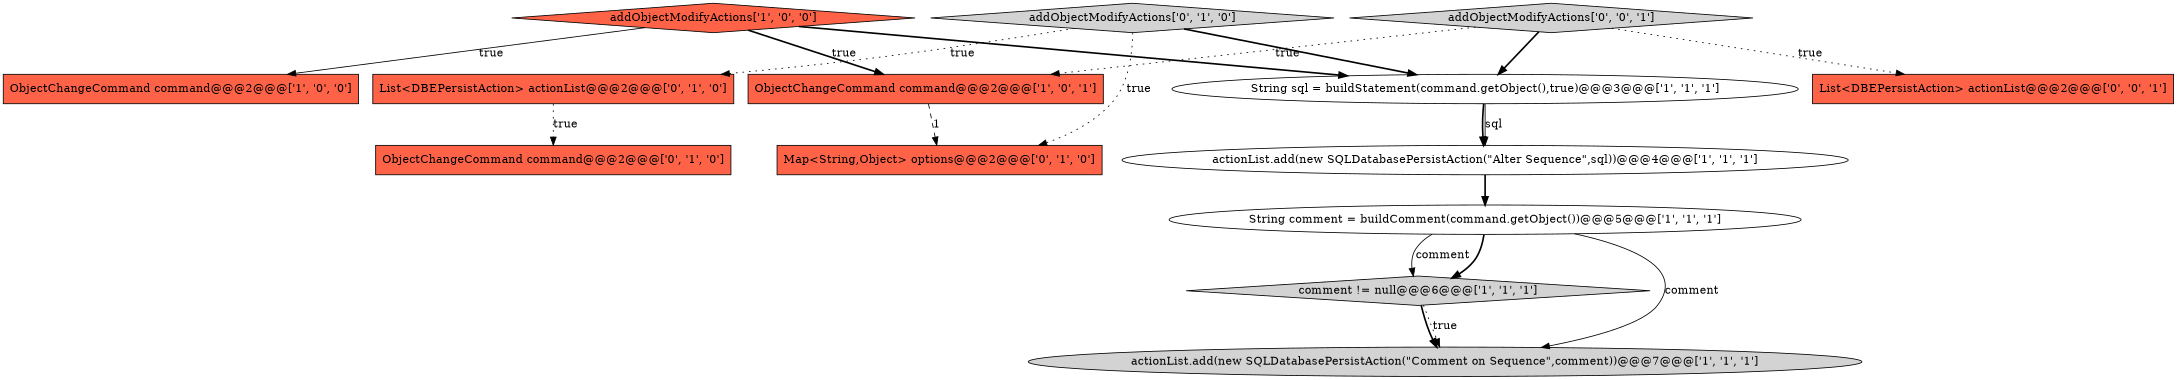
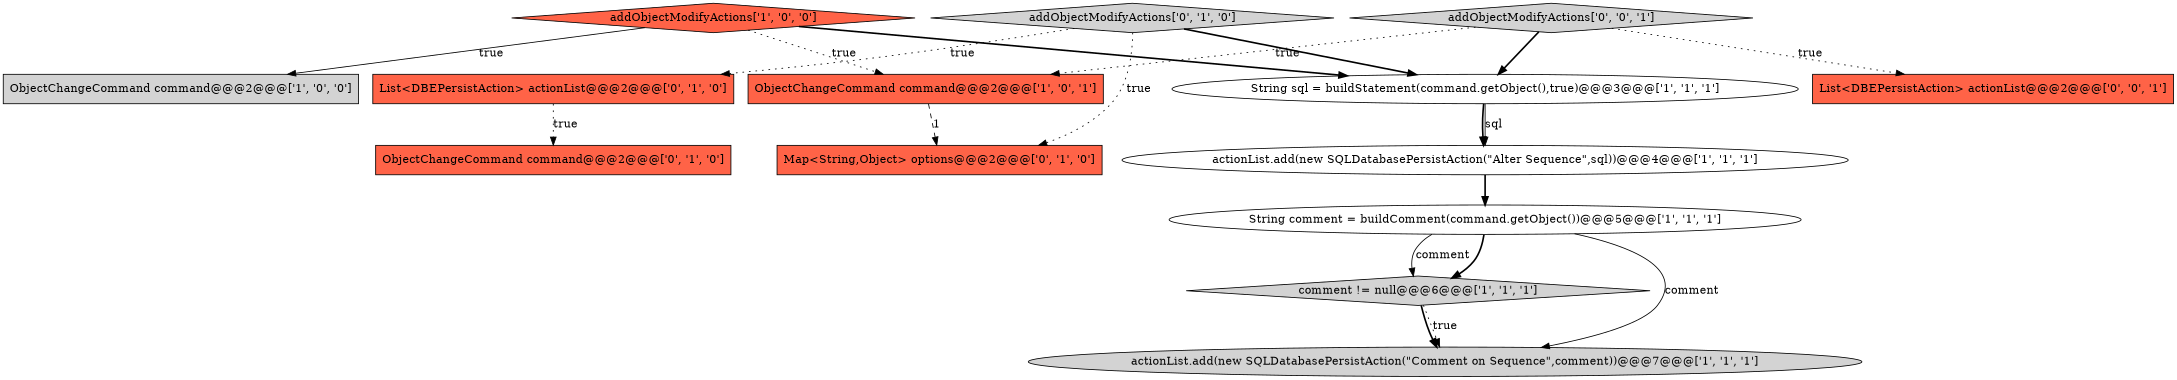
(812, 51) -> (812, 51)
(181, 89) -> (181, 89)
